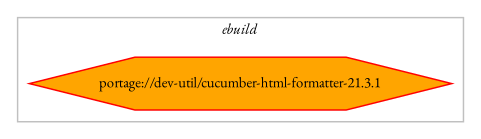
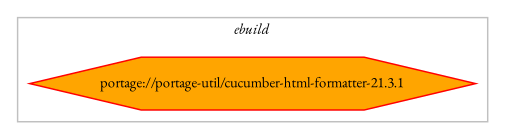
(241, 84) -> (253, 84)
